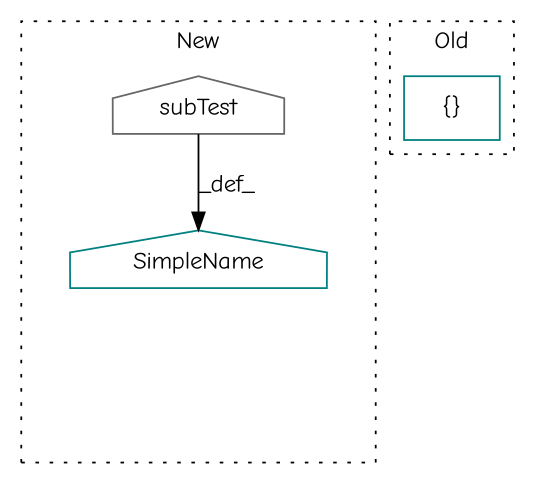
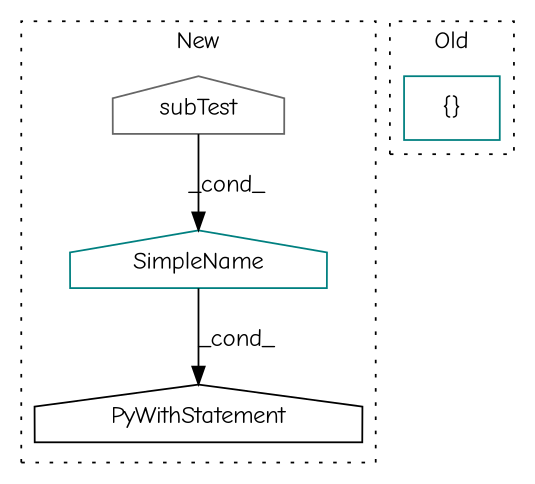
(227, 185) -> (227, 185)
none -> (198, 416)
